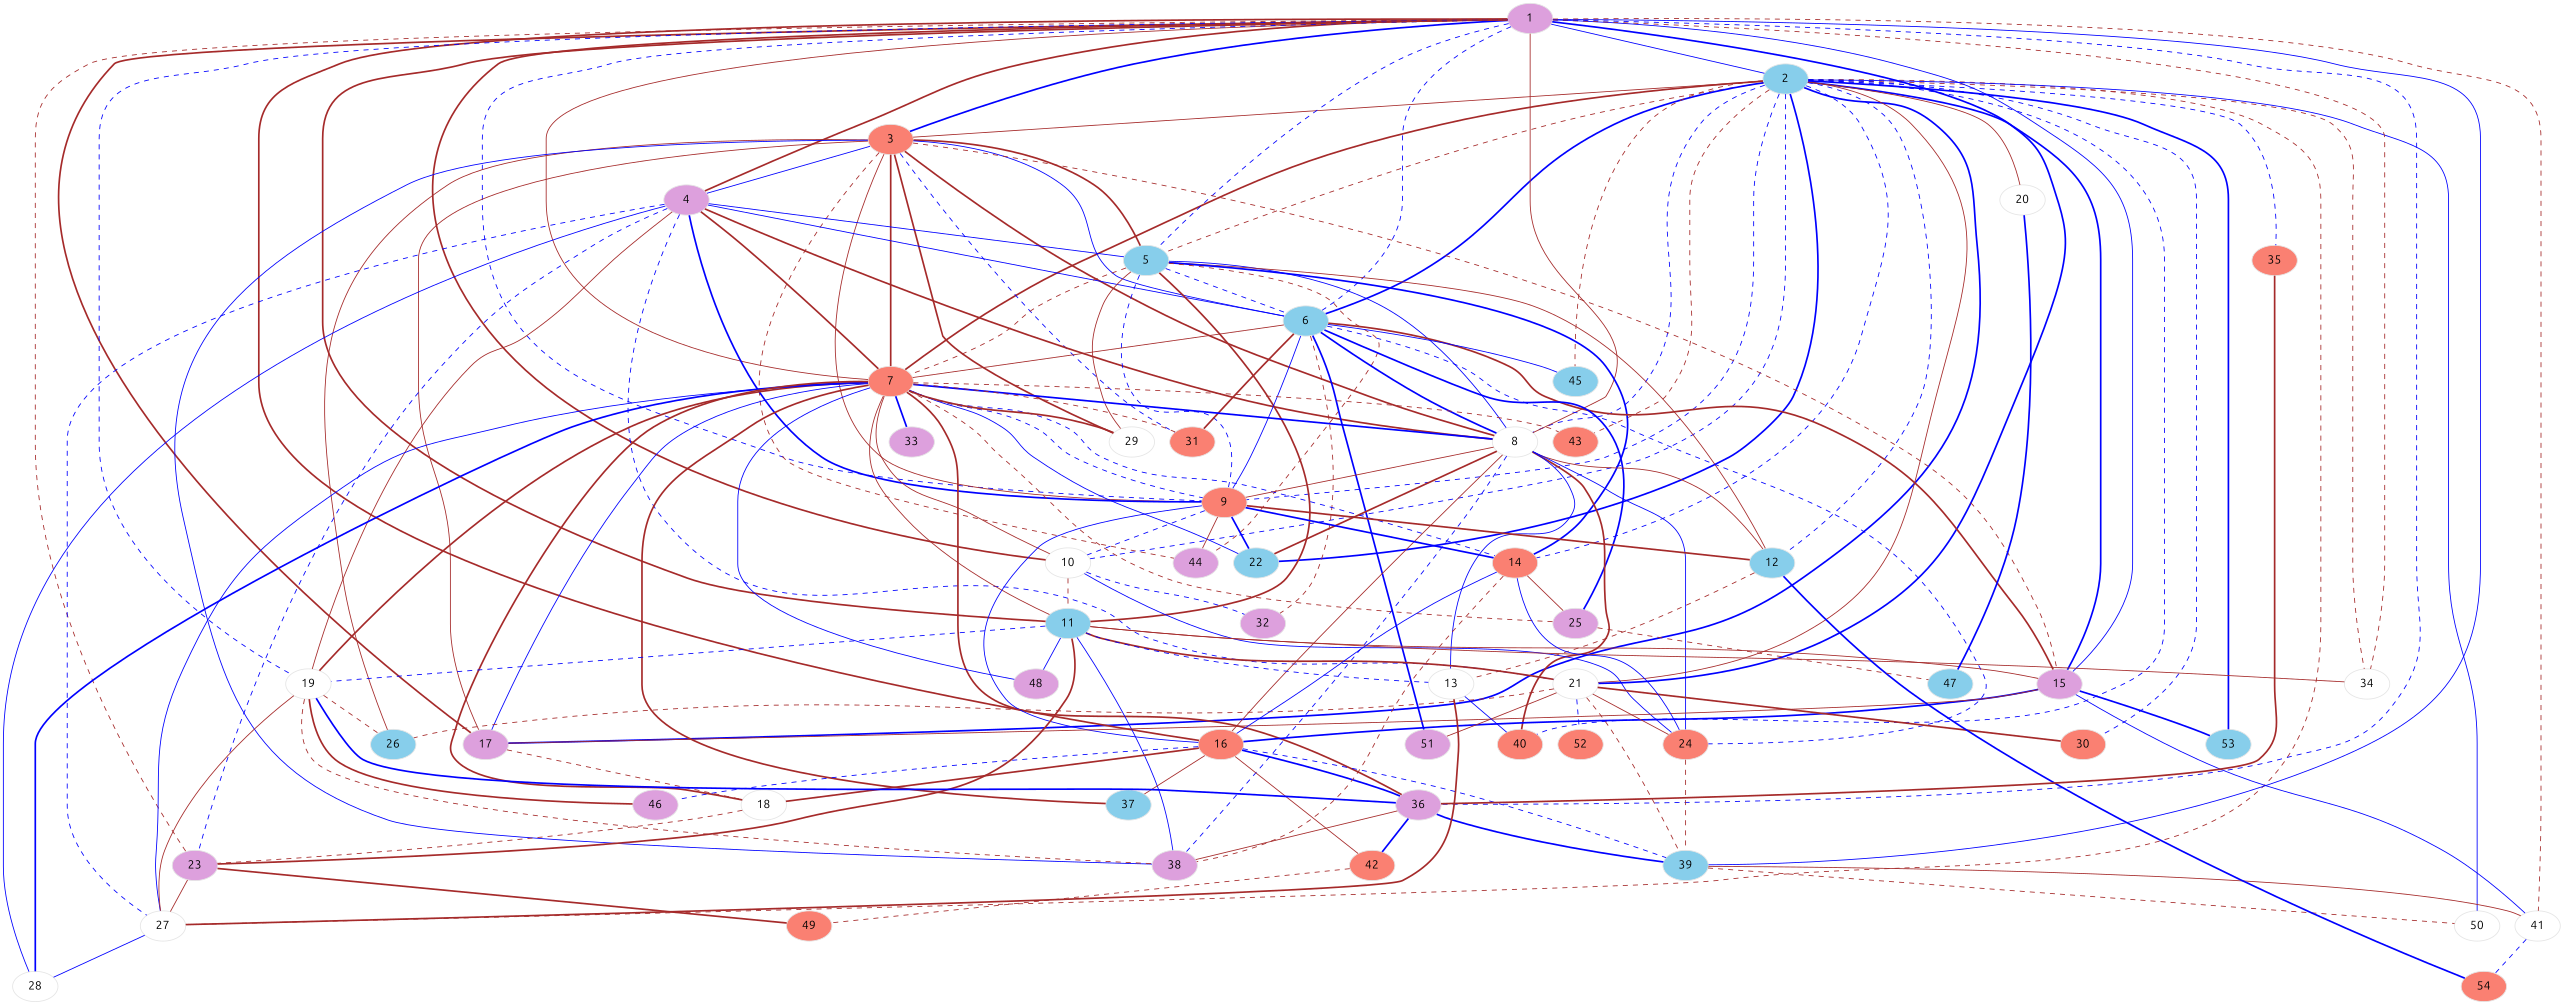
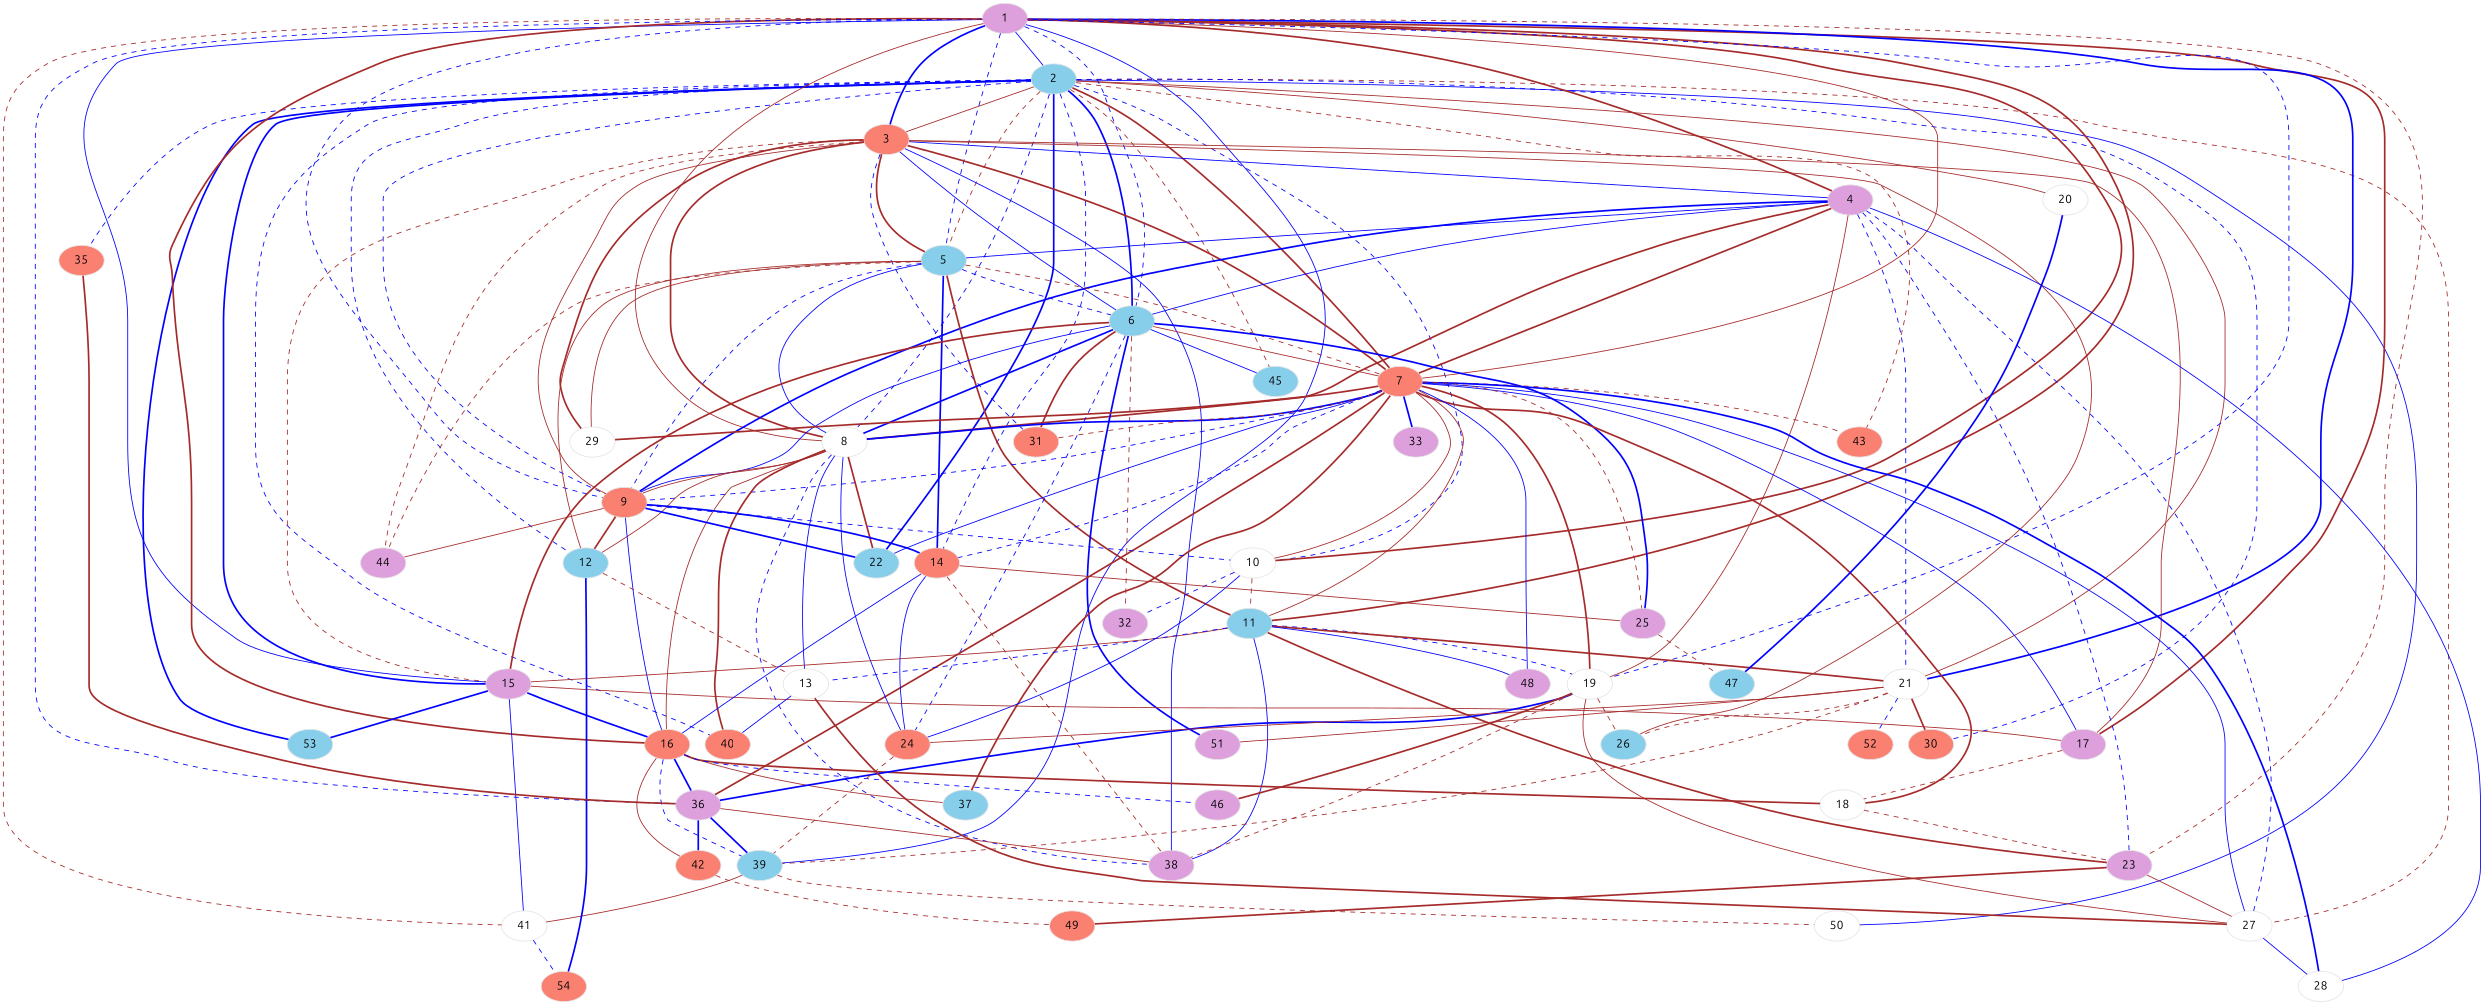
(2367, 684) -> none
(1502, 692) -> none
